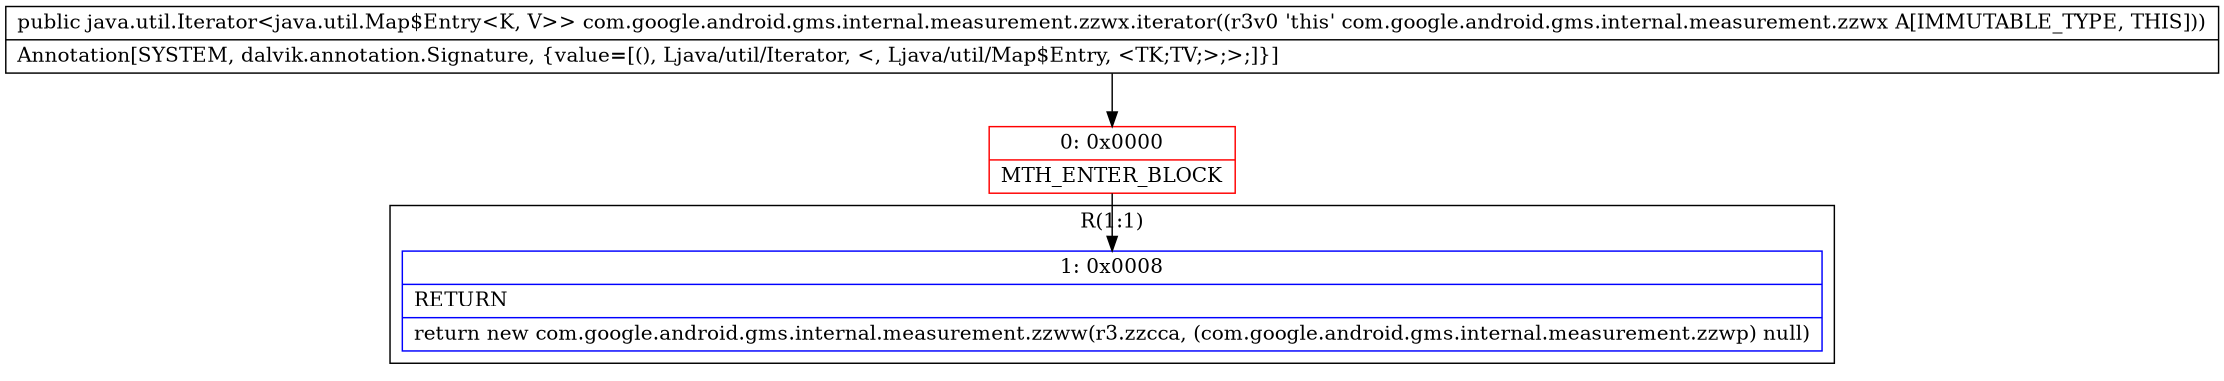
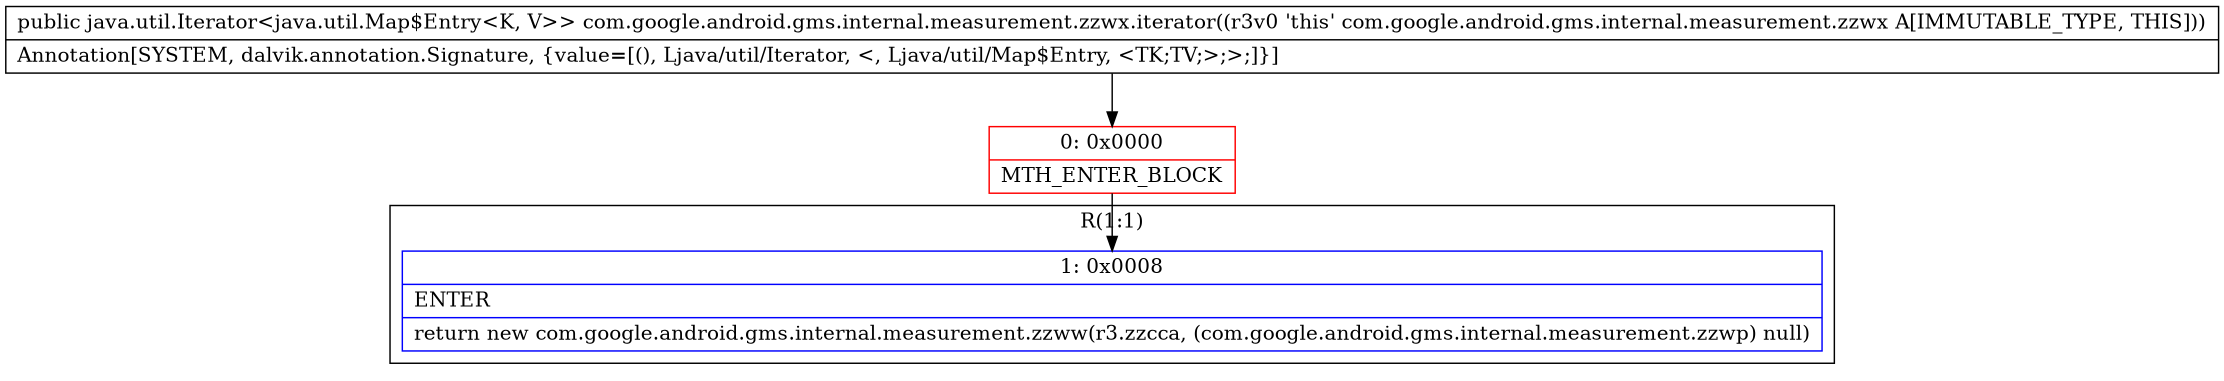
(461, 300) -> (452, 300)
